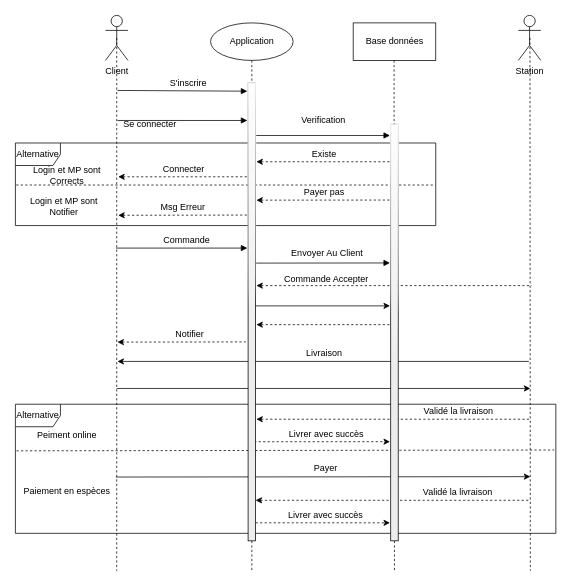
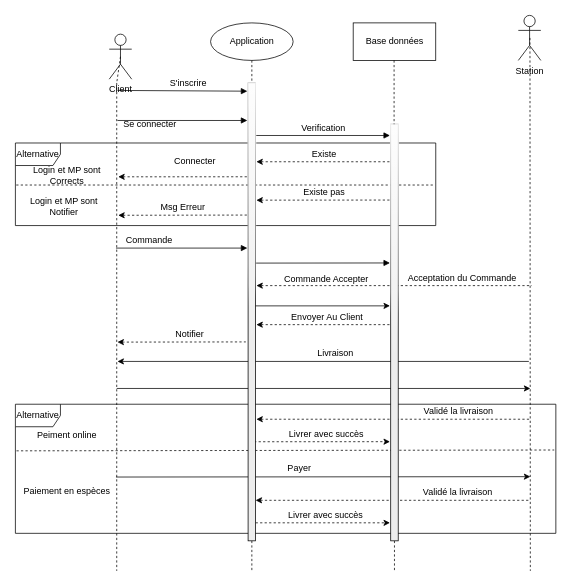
(117, 38) -> (120, 57)
(323, 120) -> (323, 128)
(183, 169) -> (195, 162)
(324, 192) -> (324, 192)
(186, 240) -> (149, 240)
(327, 253) -> (327, 317)
none -> (462, 278)
(324, 353) -> (335, 353)
(325, 467) -> (299, 467)
